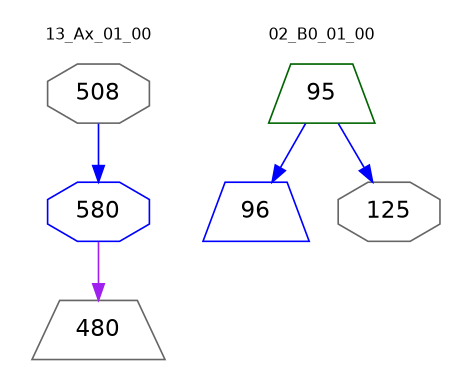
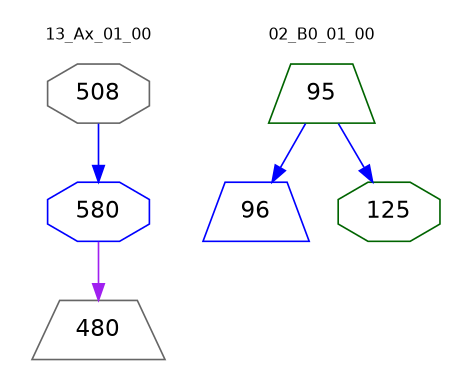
(389, 212) -> (389, 212)
